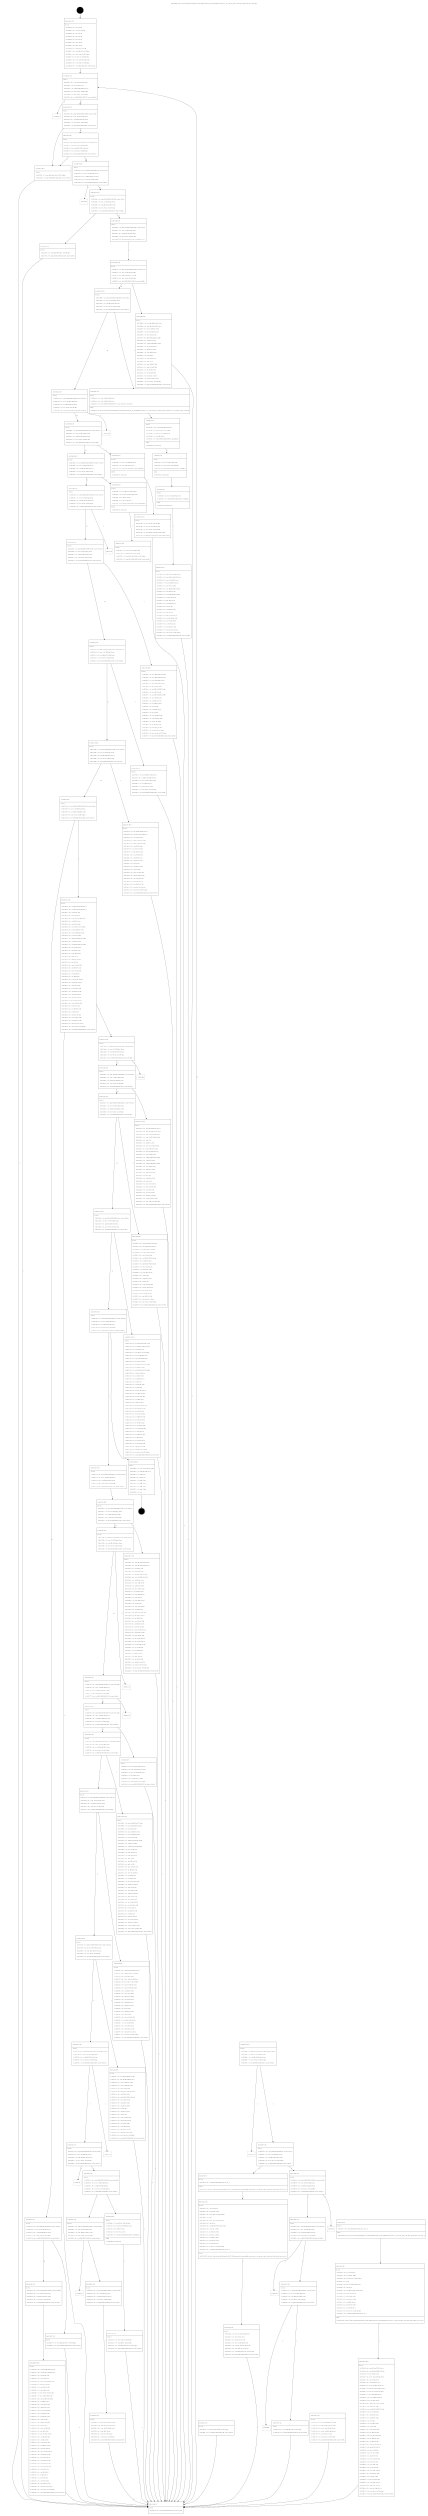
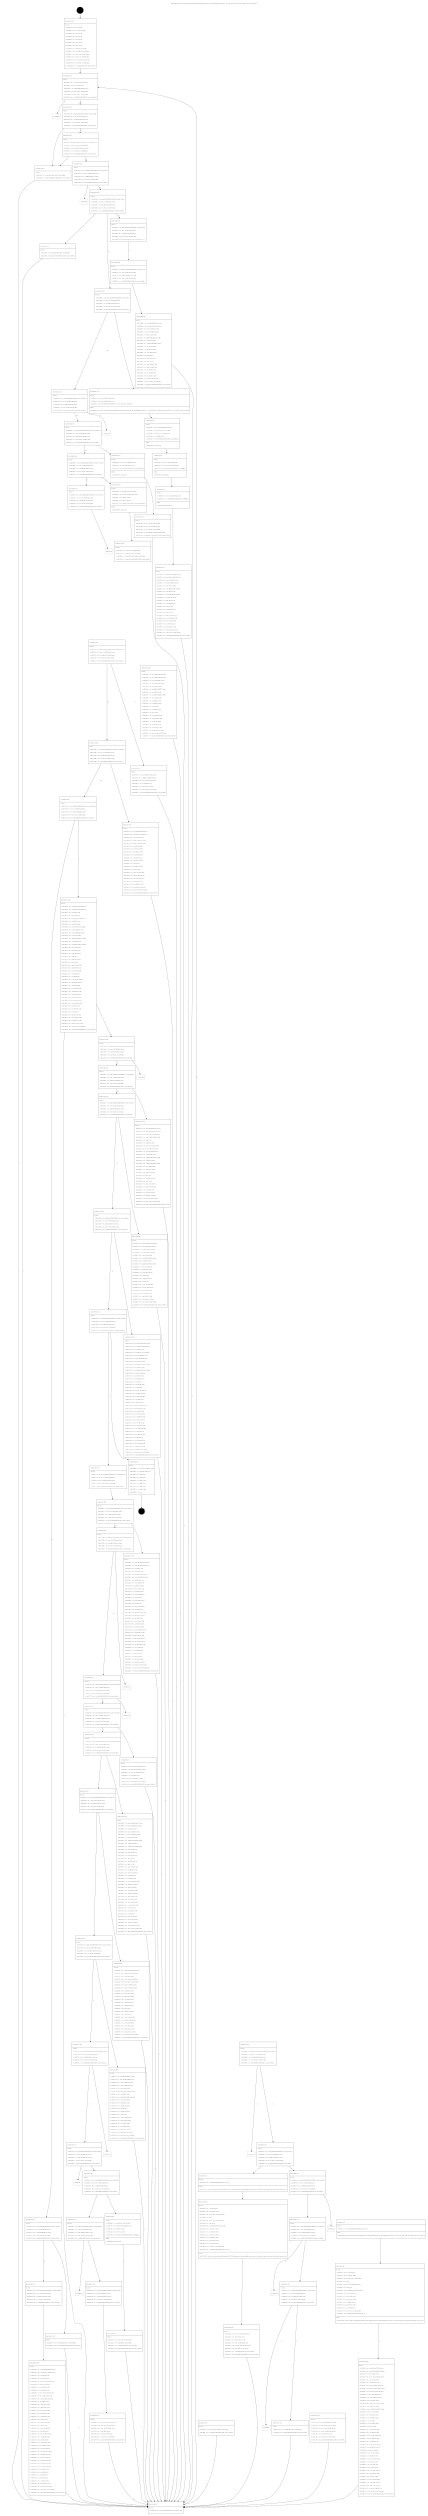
(121, 286) -> (107, 251)
(85, 551) -> none
